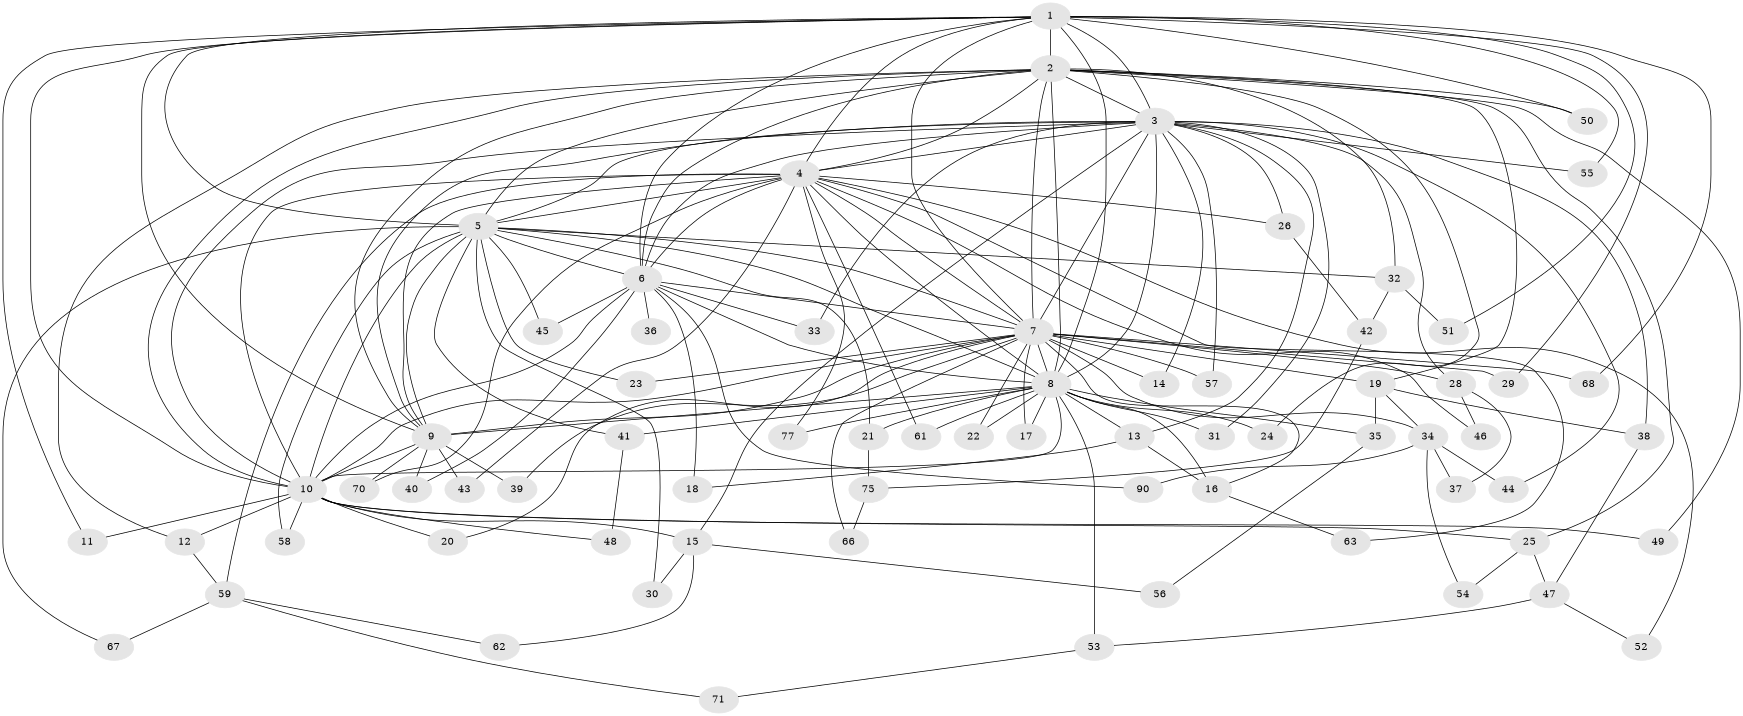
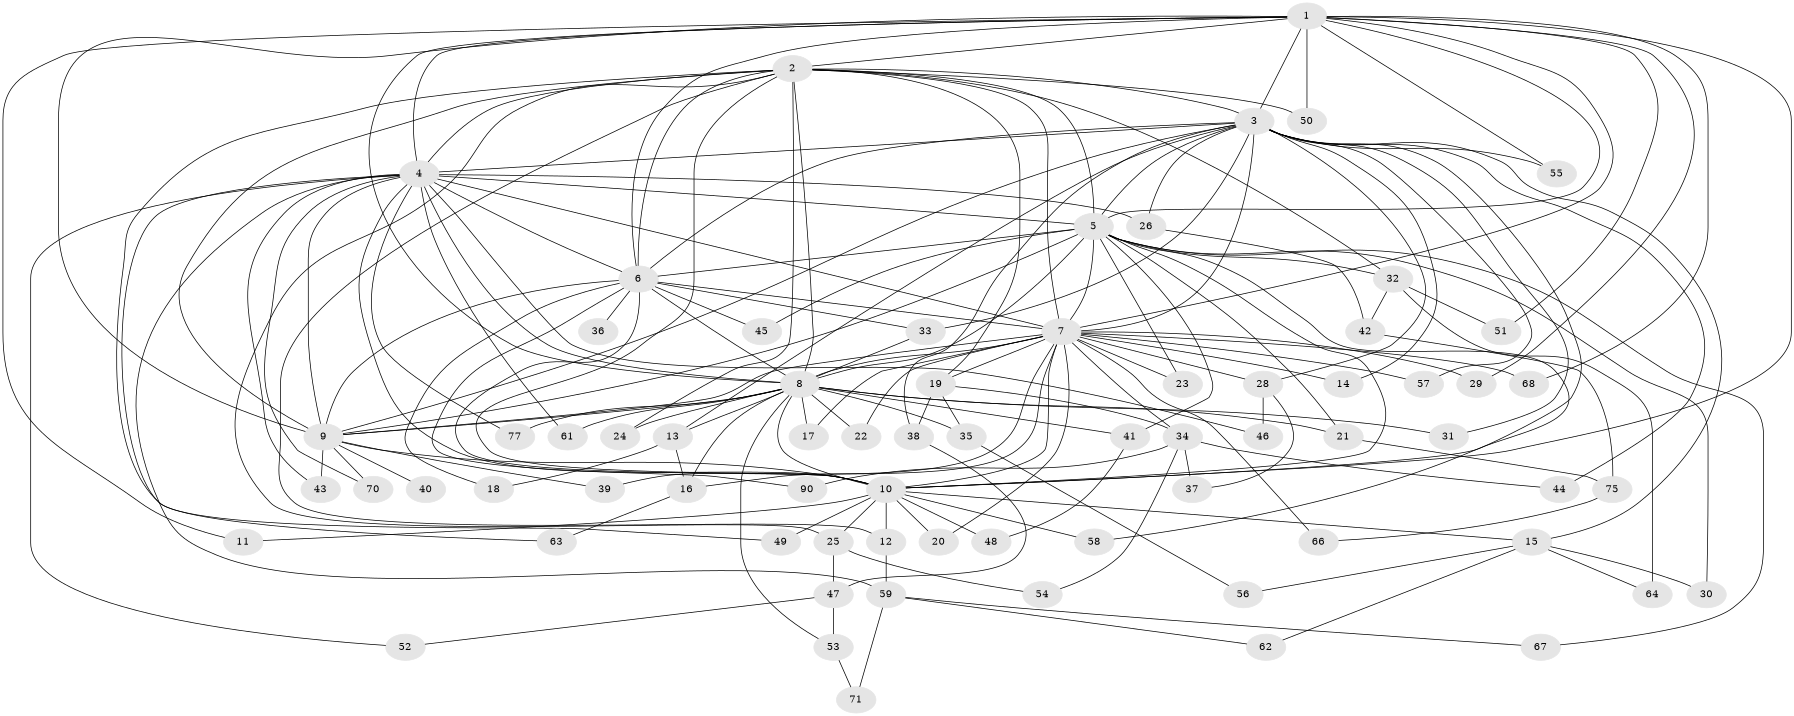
(1147, 272) -> (884, 350)
(548, 395) -> (450, 315)
none -> (1653, 595)
